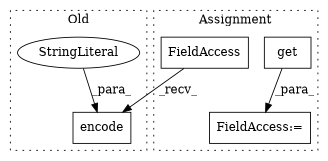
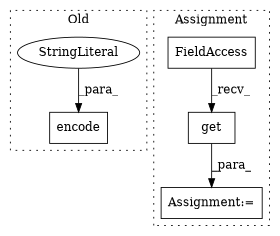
(160, 86) -> (212, 86)
(260, 128) -> (212, 203)
